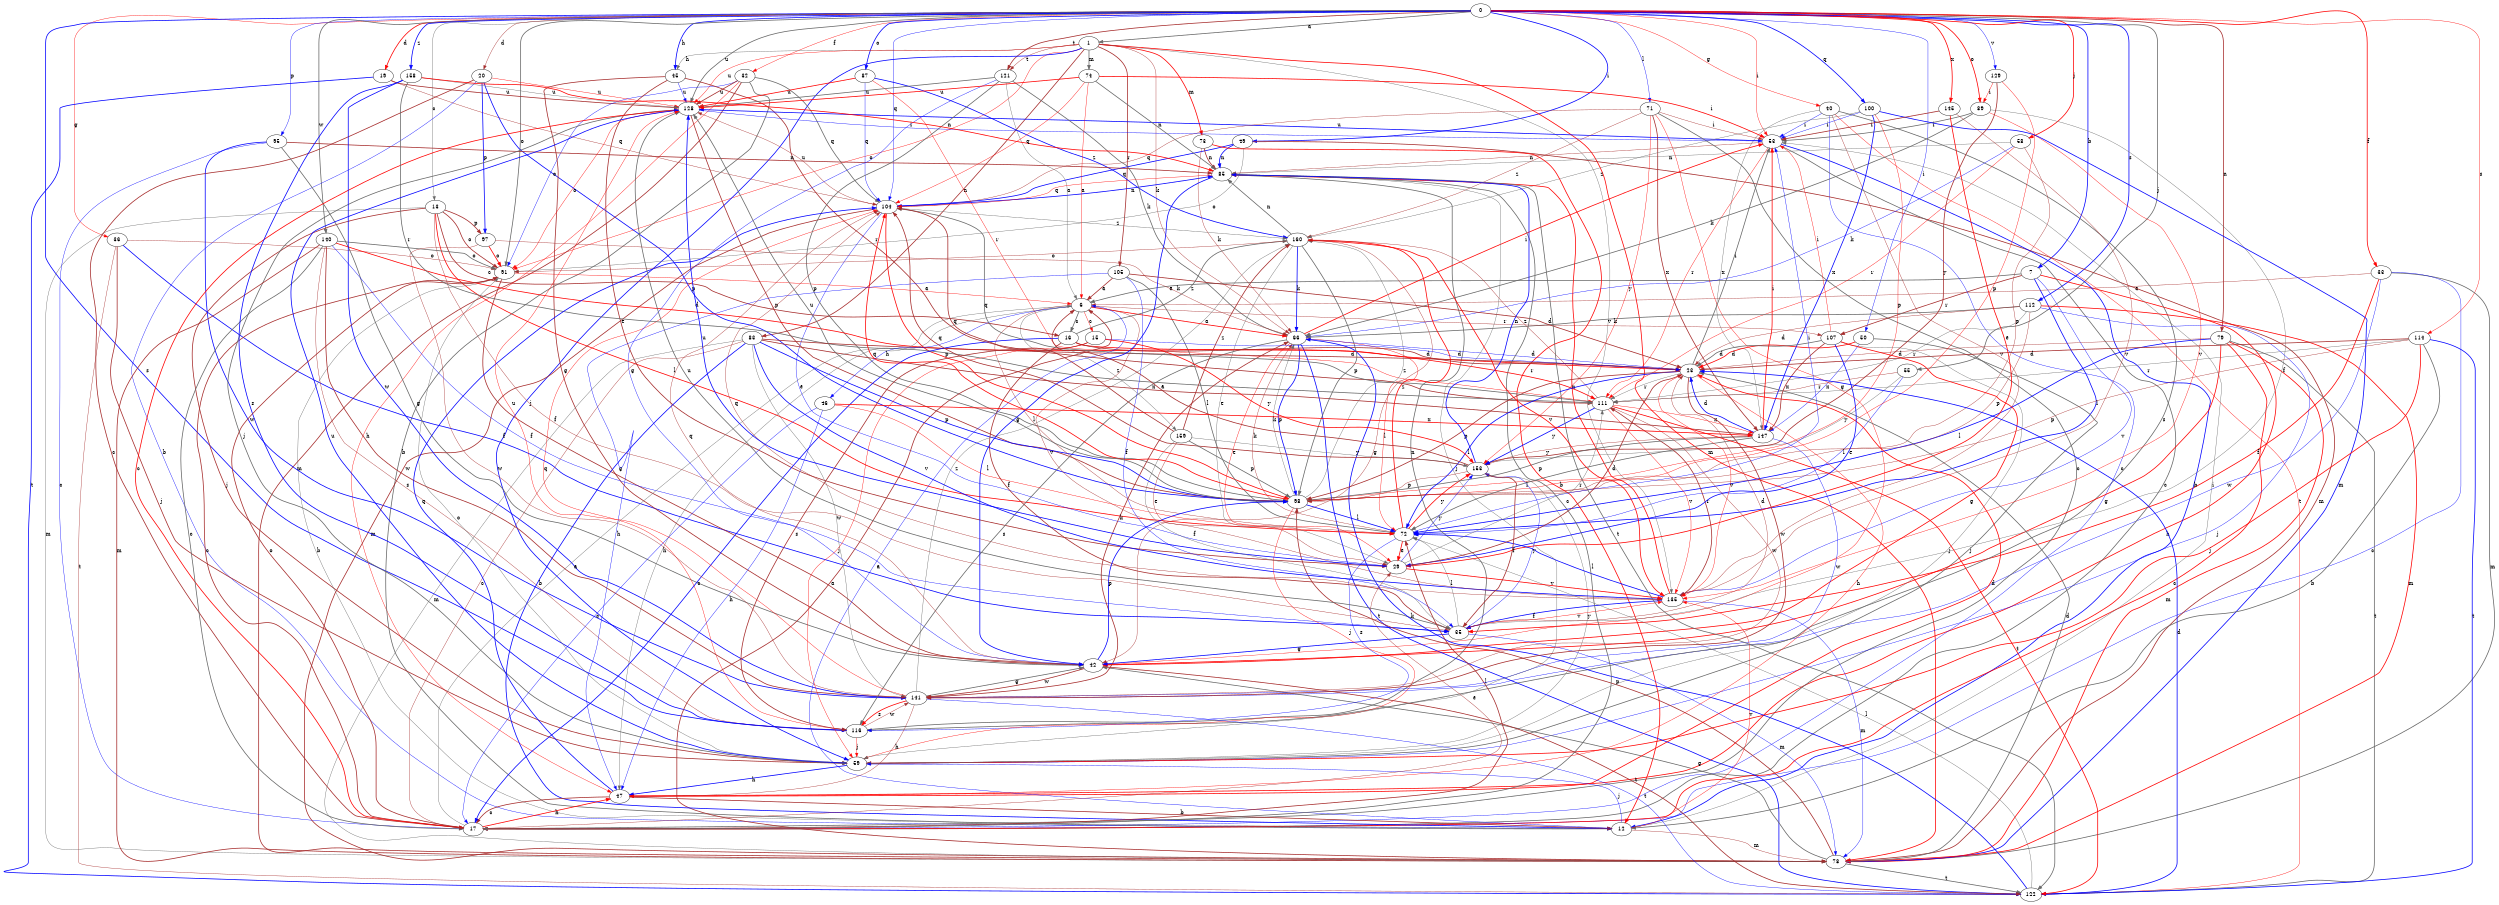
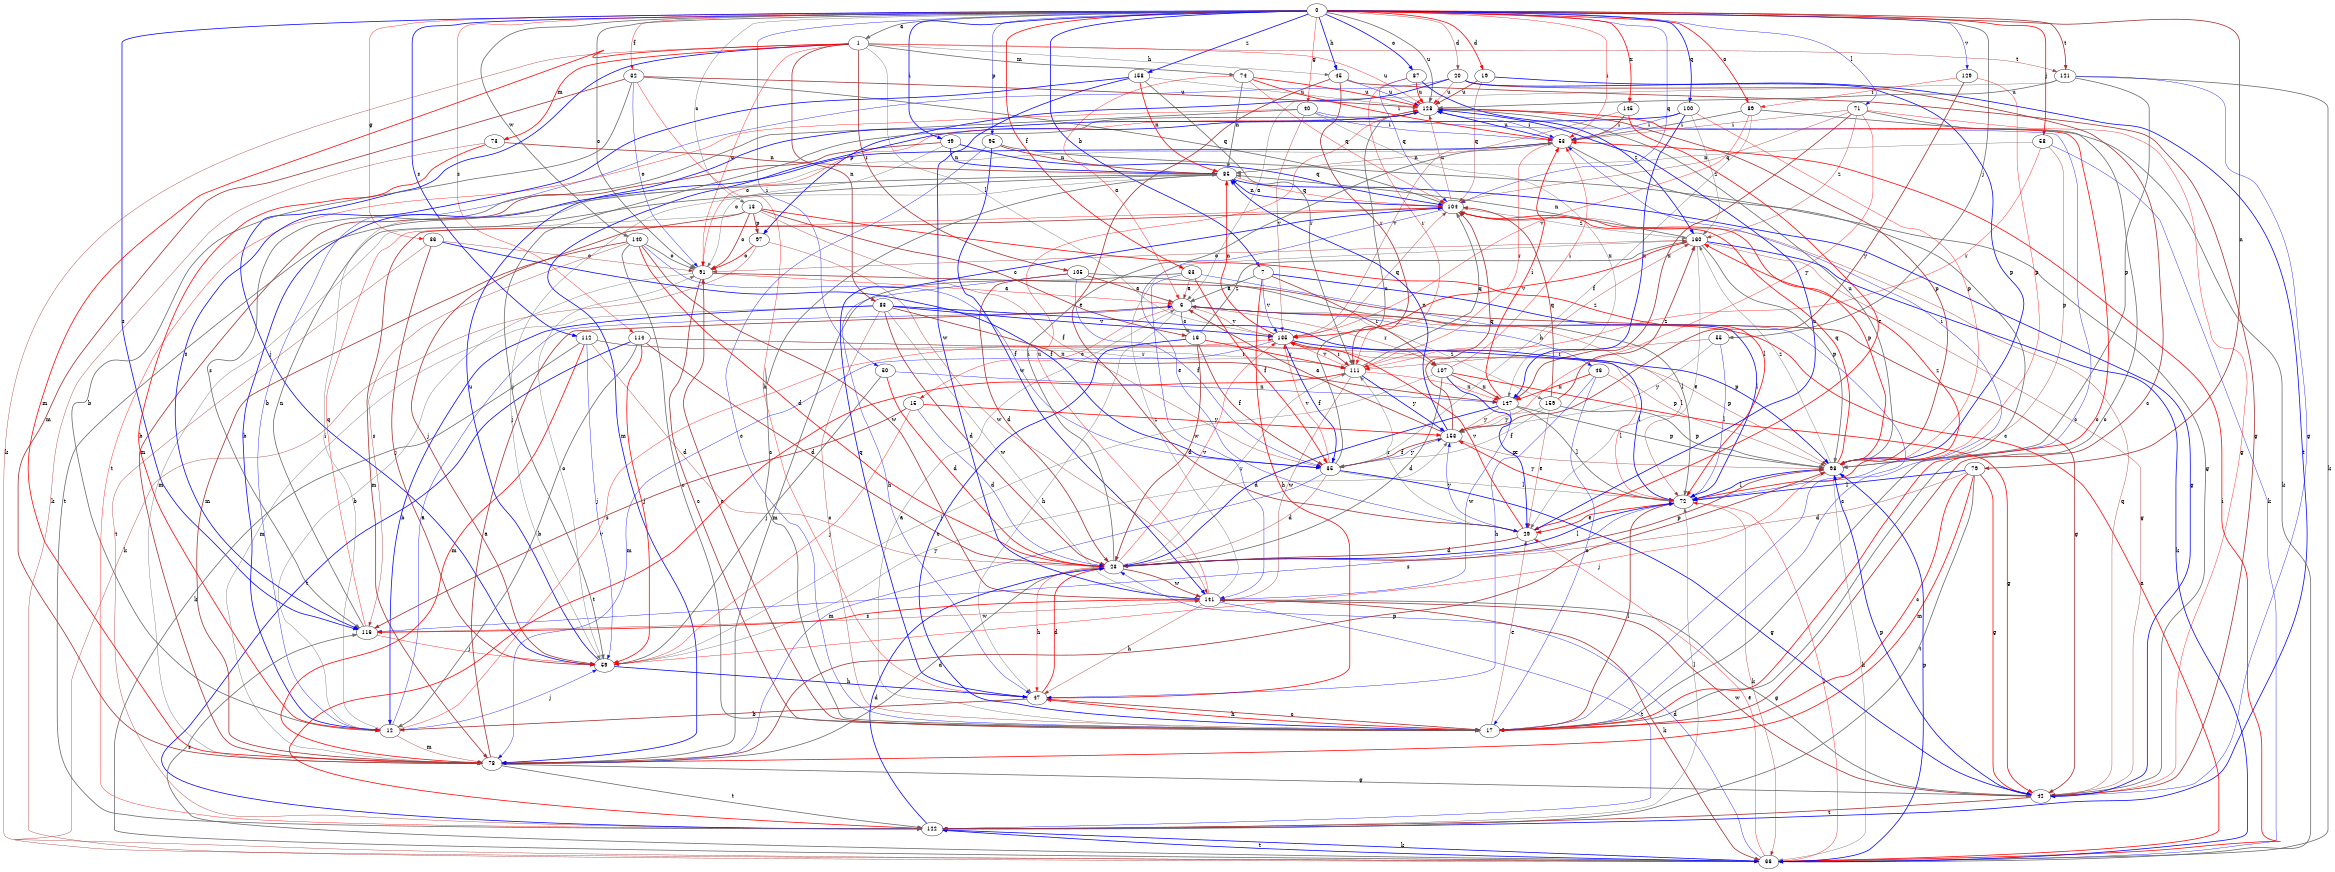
(1187, 322) -> (1996, 441)
(1610, 322) -> (986, 191)
